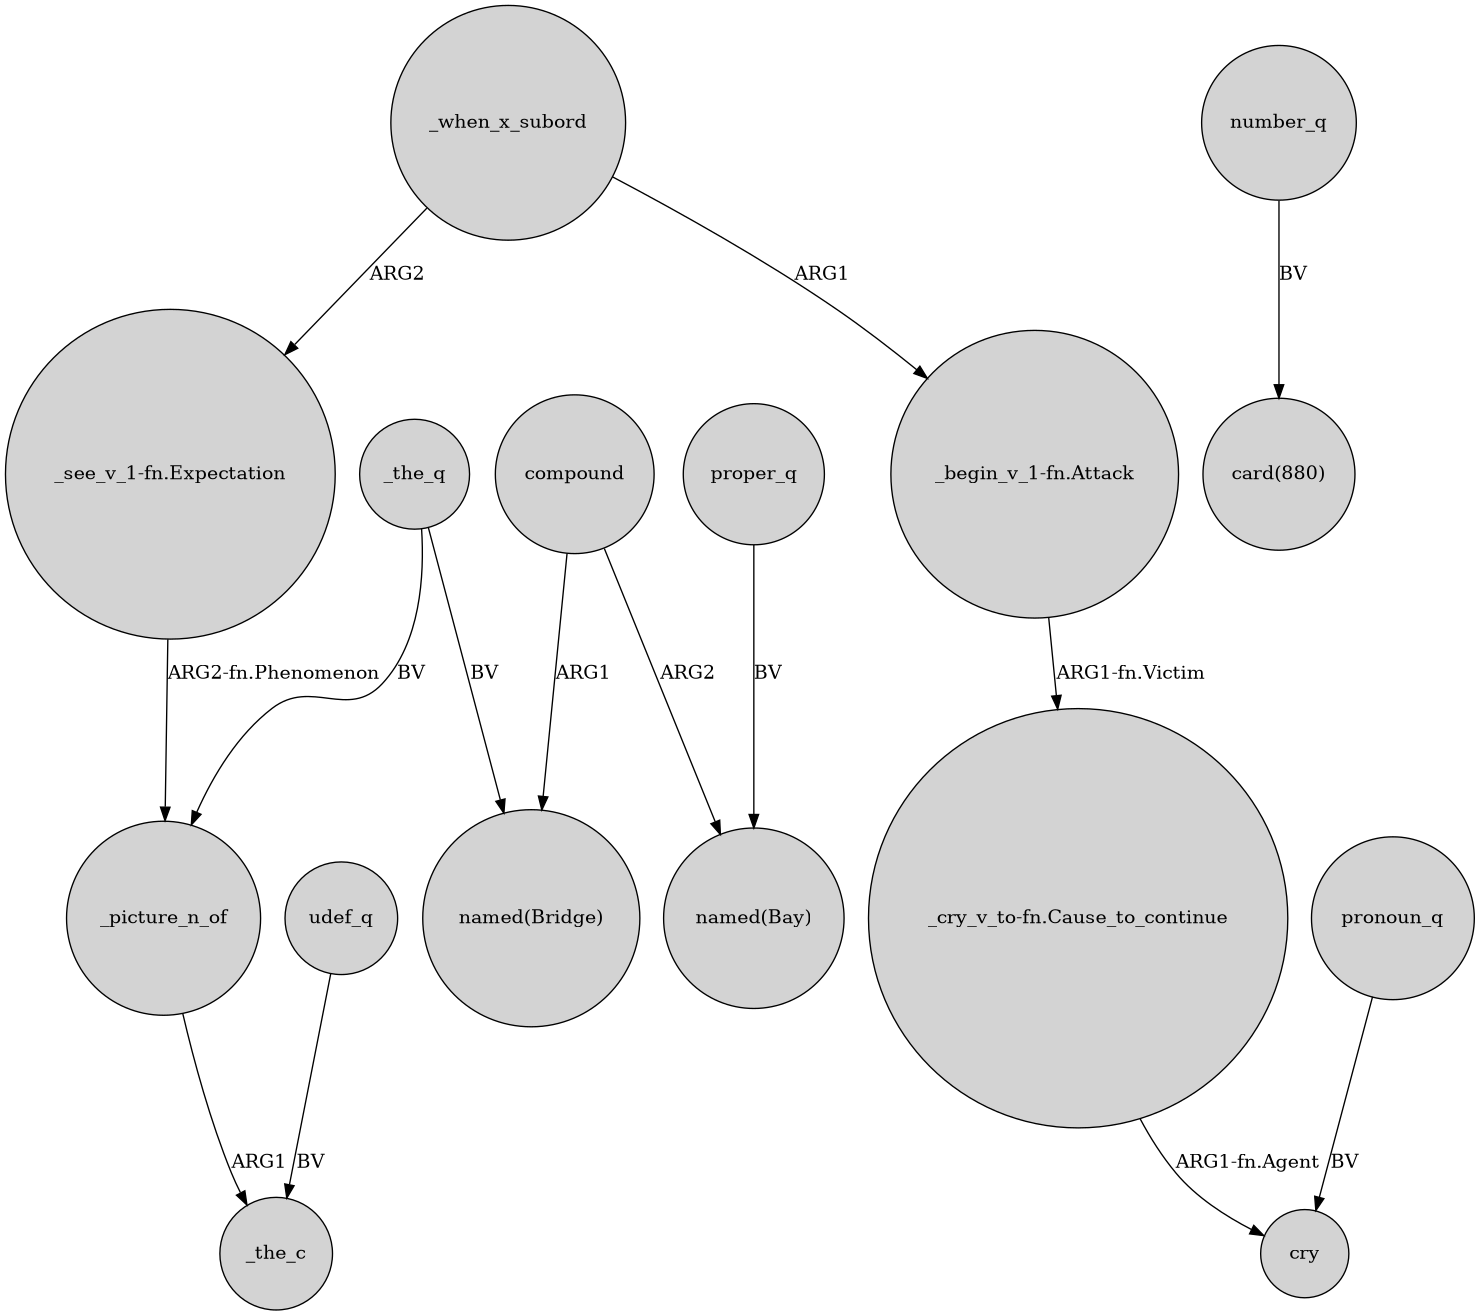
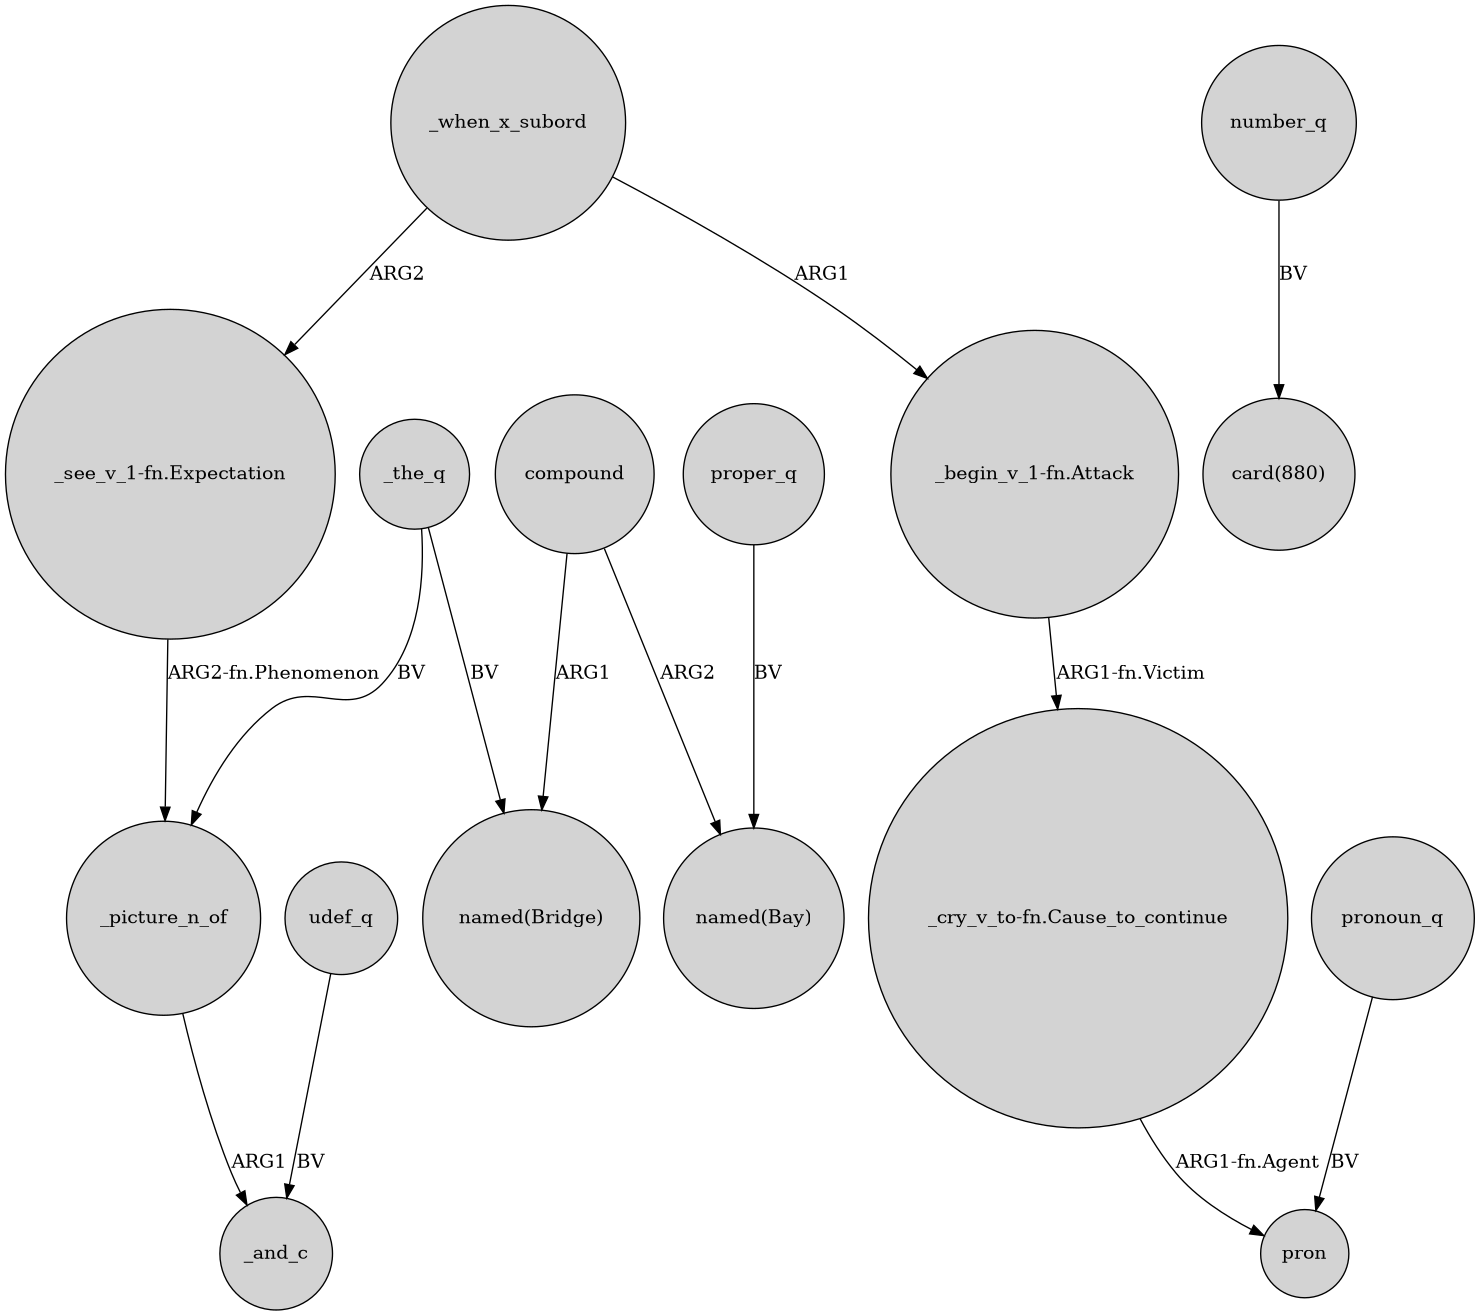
(276, 1254) -> (276, 1254)
(1305, 1254) -> (1305, 1254)
